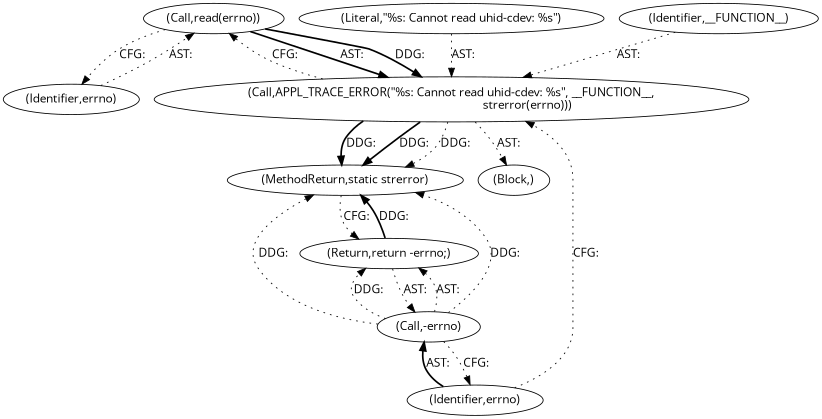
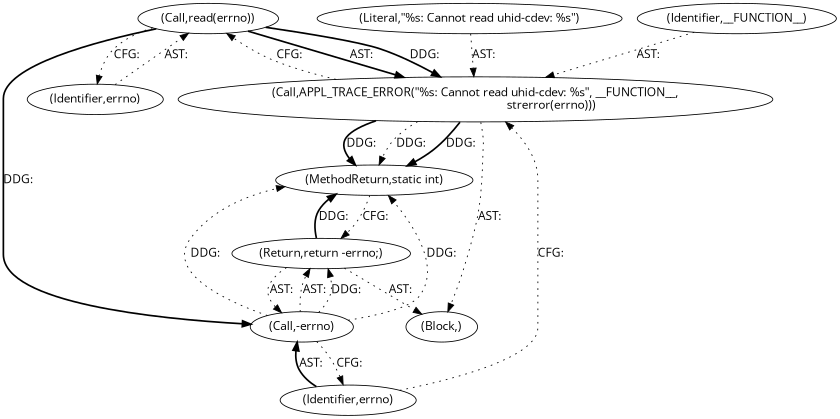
(345, 180) -> (374, 180)
none -> (3, 219)
none -> (379, 289)
